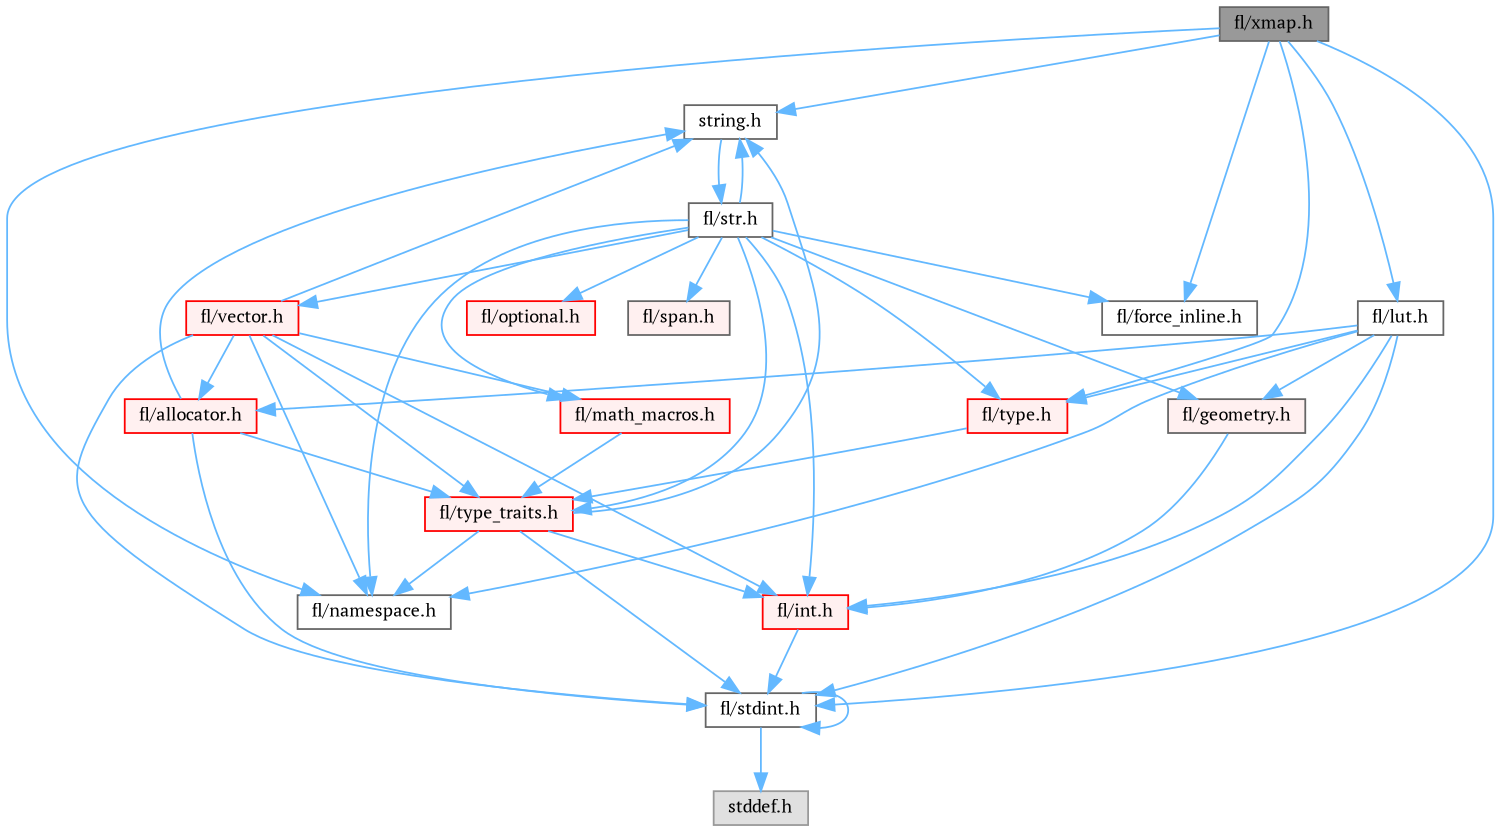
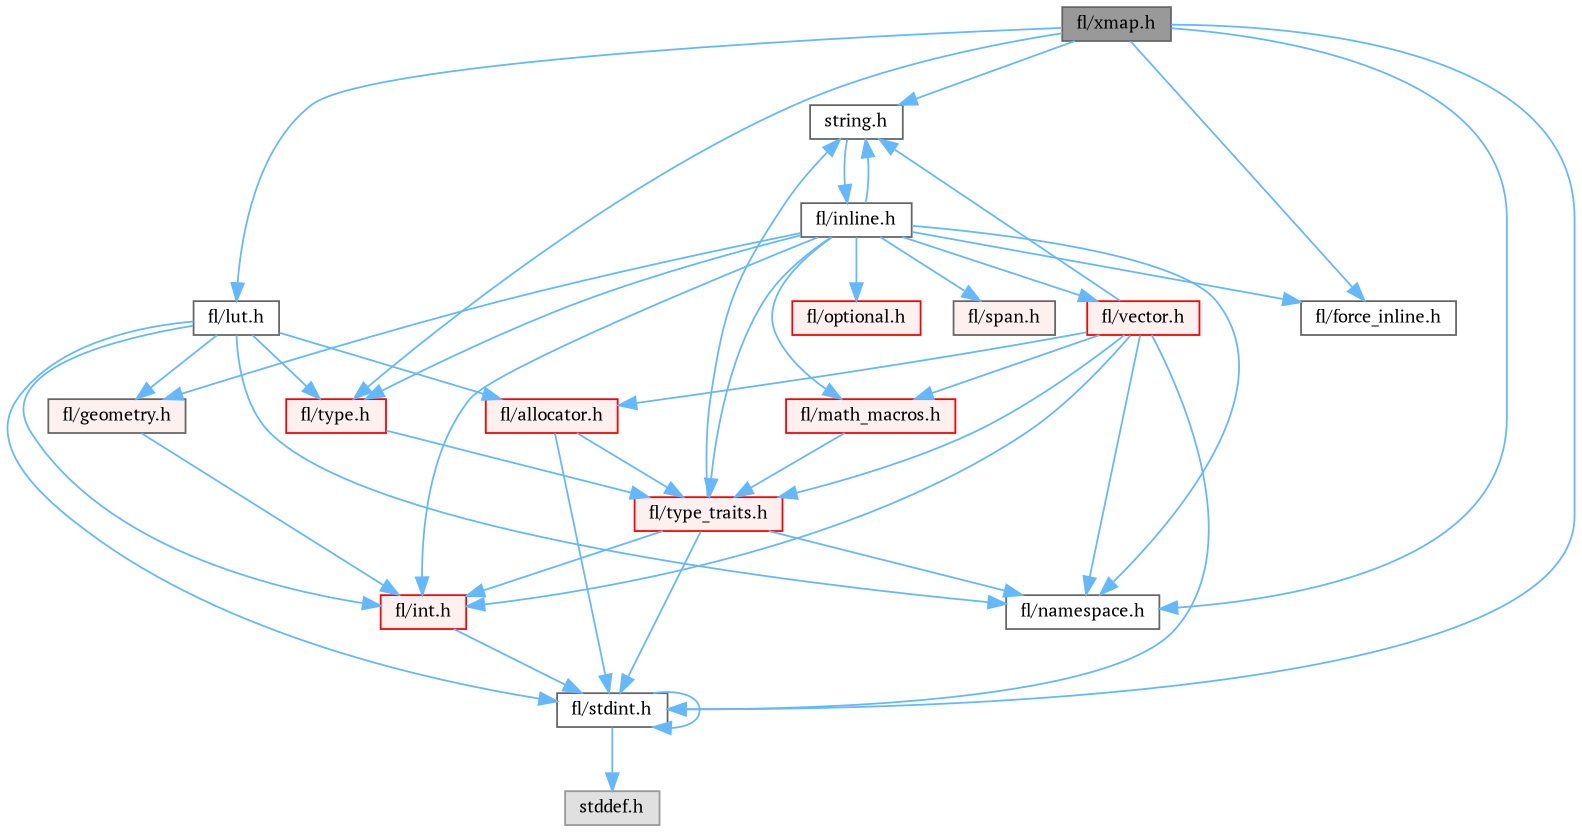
(357, 206) -> none
(731, 220) -> (856, 220)
